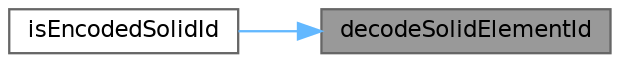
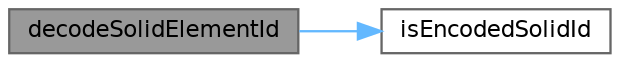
(268, 31) -> (329, 31)
